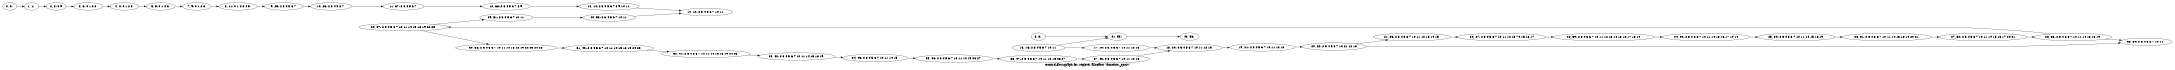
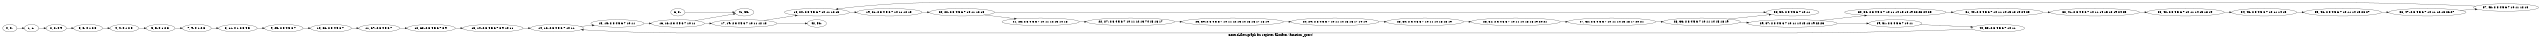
none -> (617, 23)
(1152, 37) -> (791, 23)
(1334, 47) -> (962, 12)
